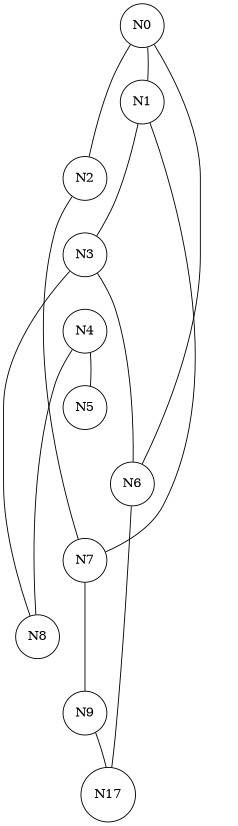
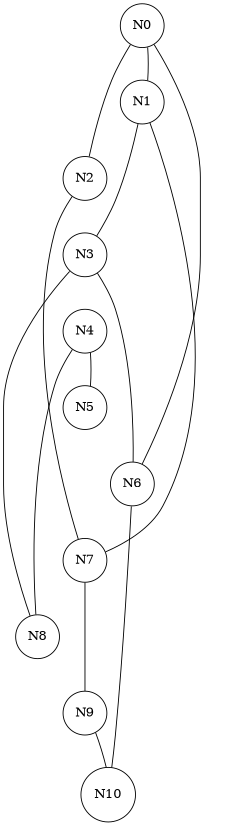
(108, 795) -> (108, 795)
